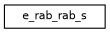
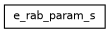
(55, 17) -> (55, 17)
